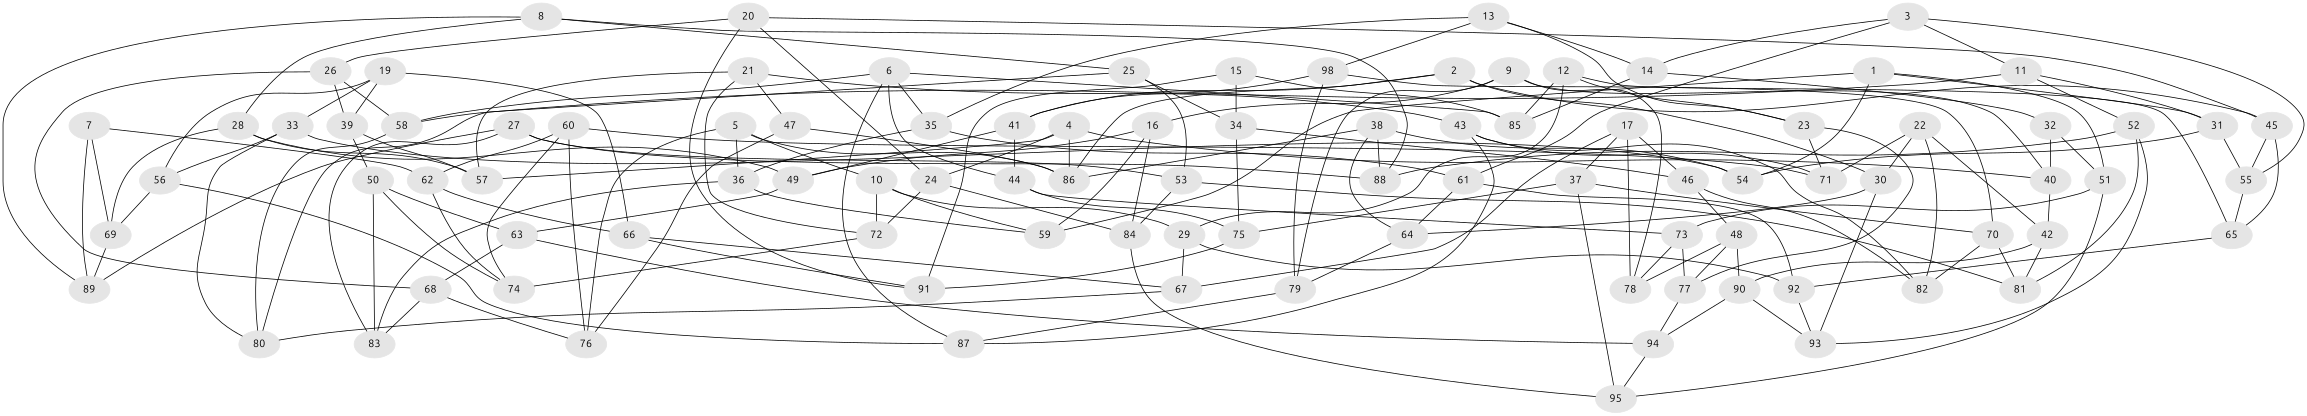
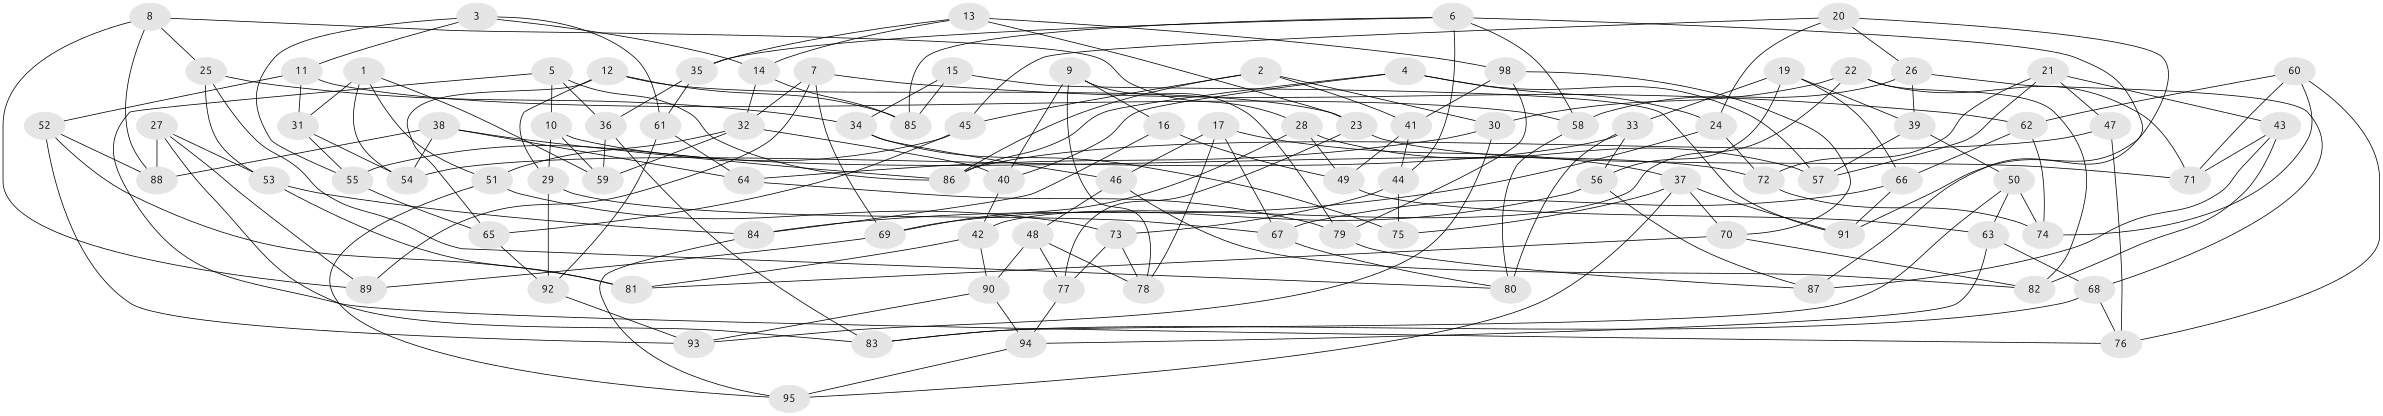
none -> (778, 99)
(1105, 185) -> (681, 150)
(1086, 275) -> (1761, 210)
